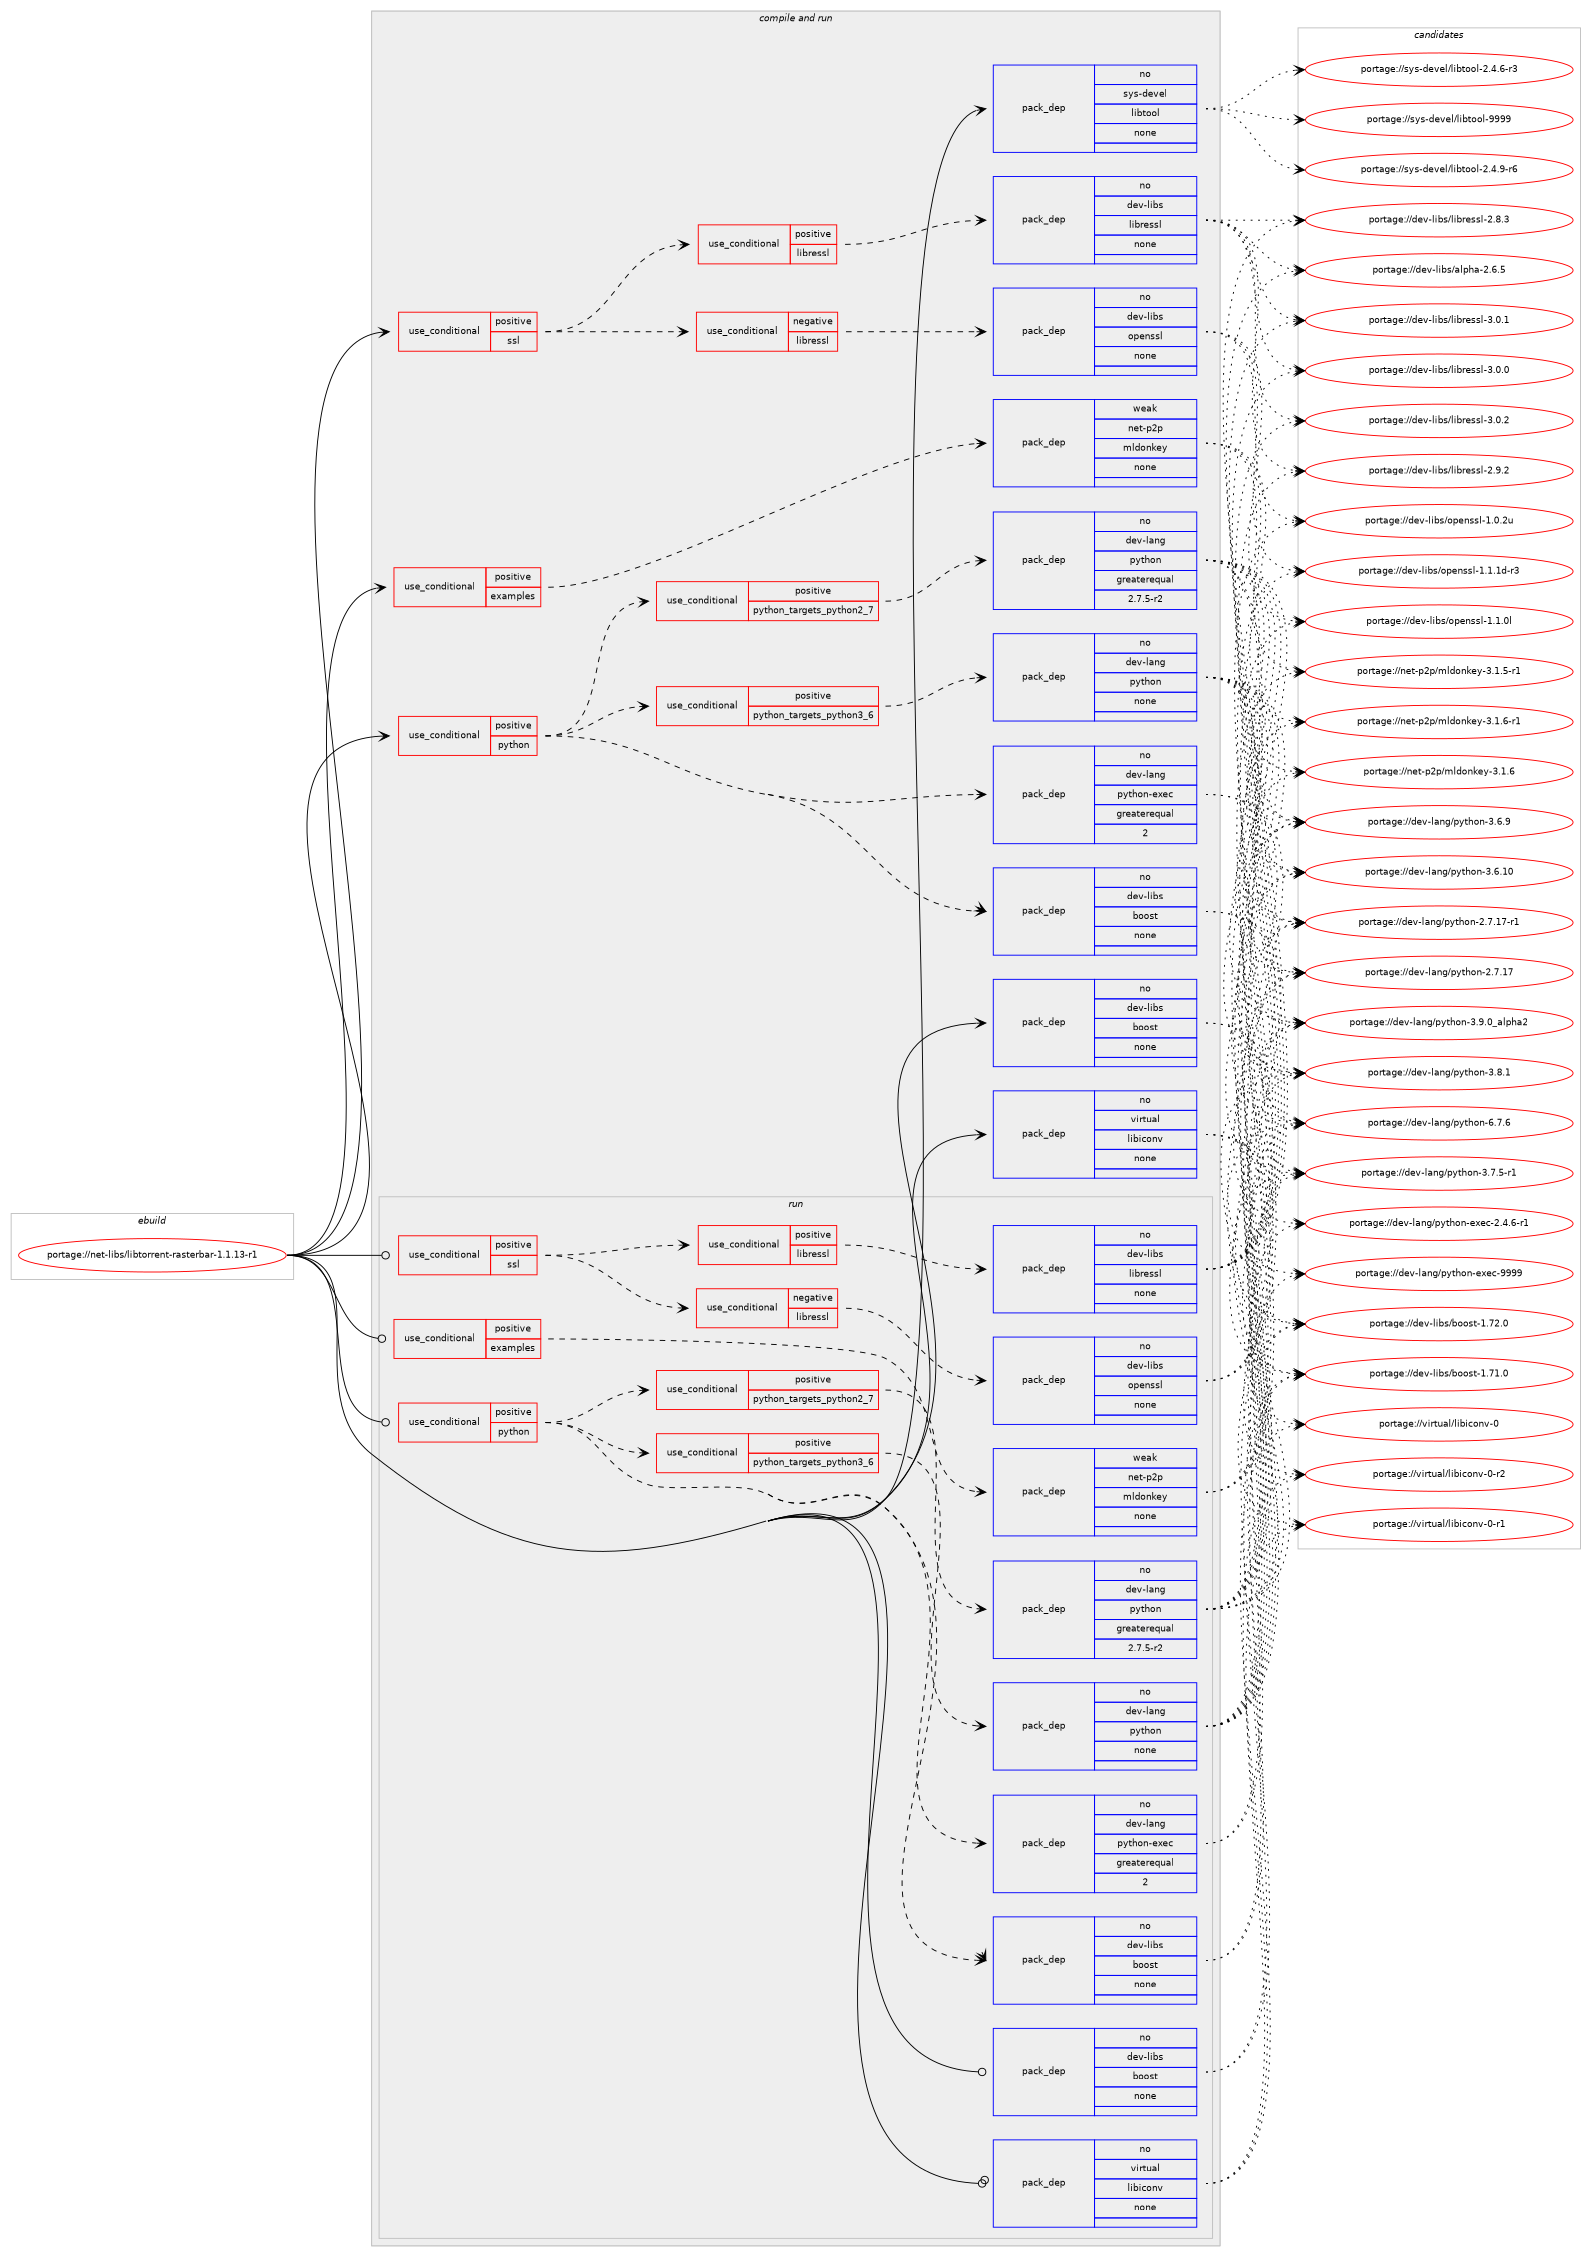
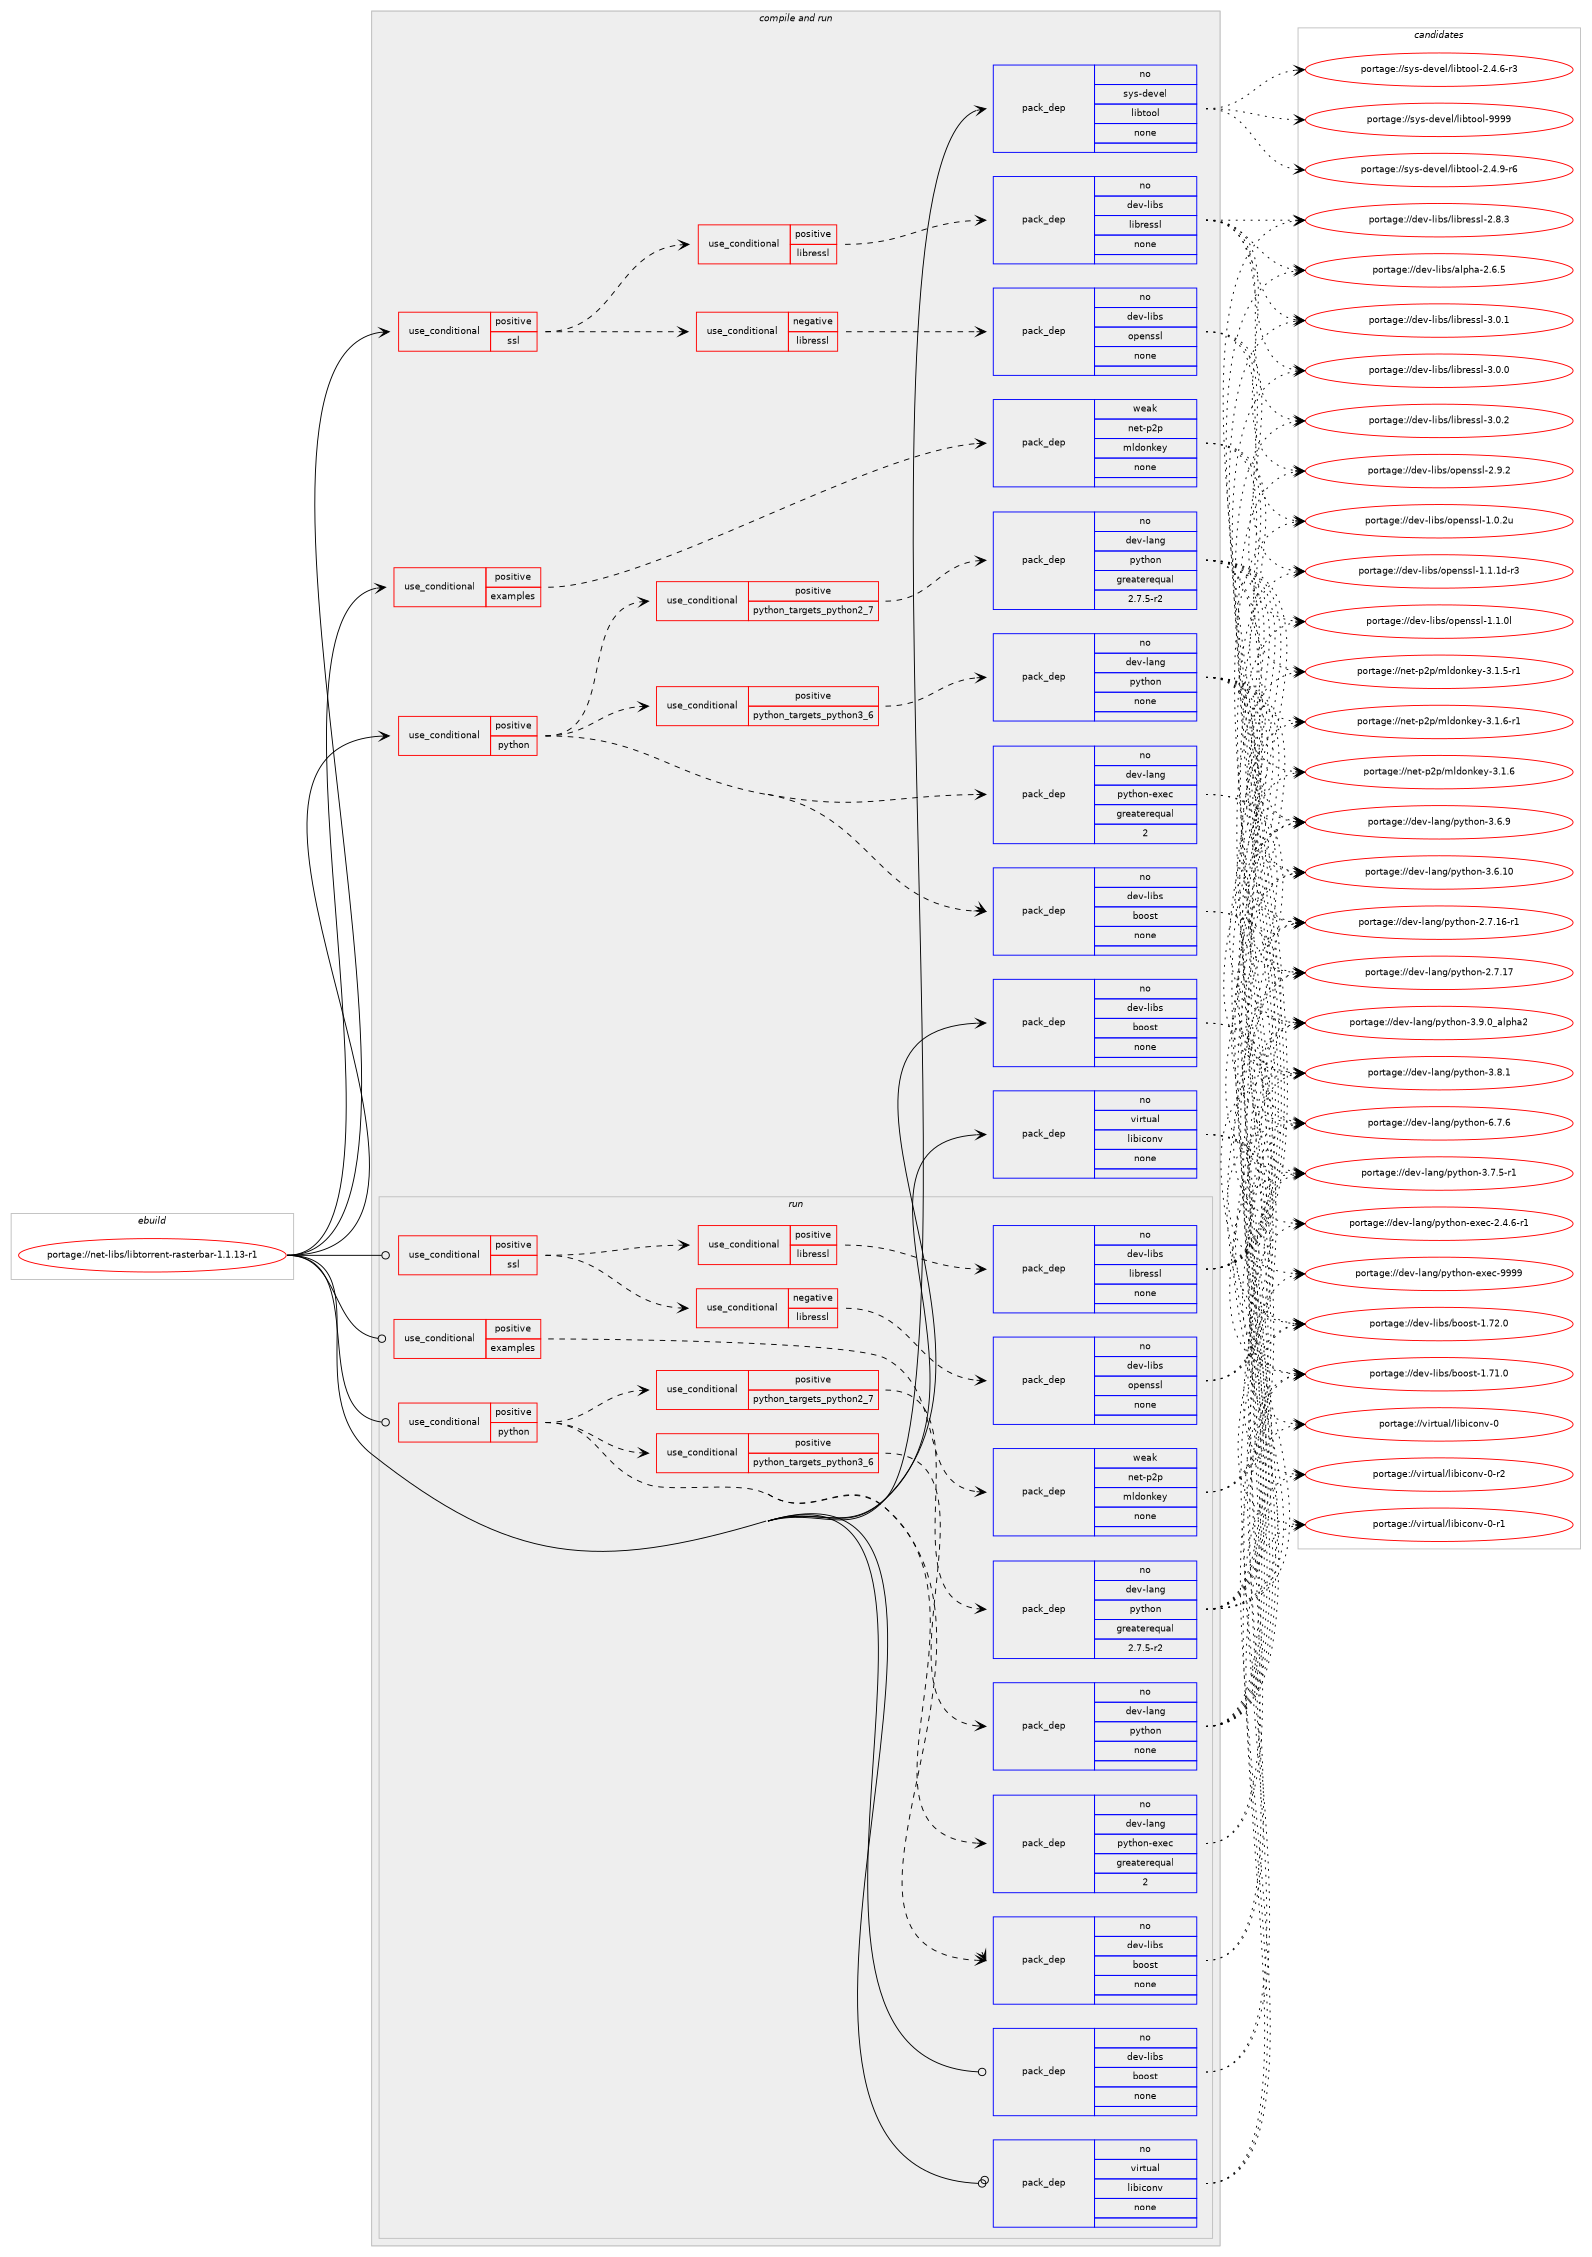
(1439, 471) -> (1439, 471)
(1439, 923) -> (1439, 923)
